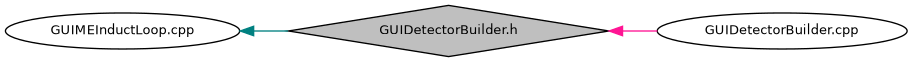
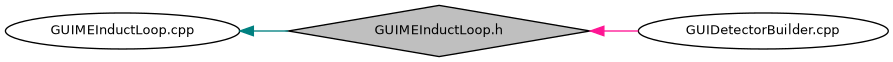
(449, 31) -> (439, 31)
